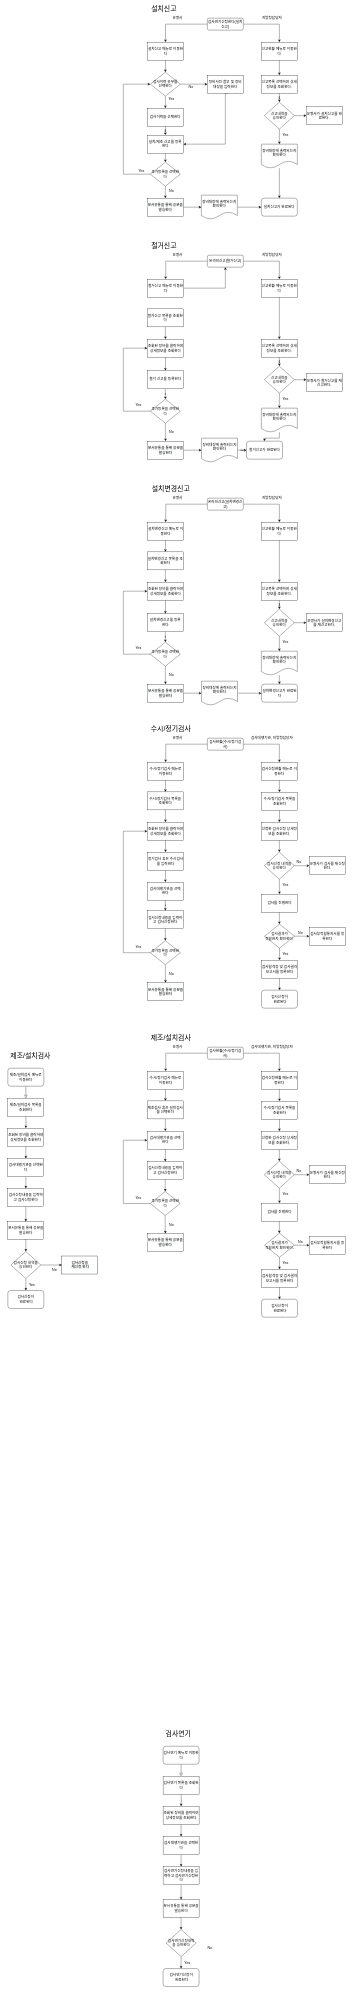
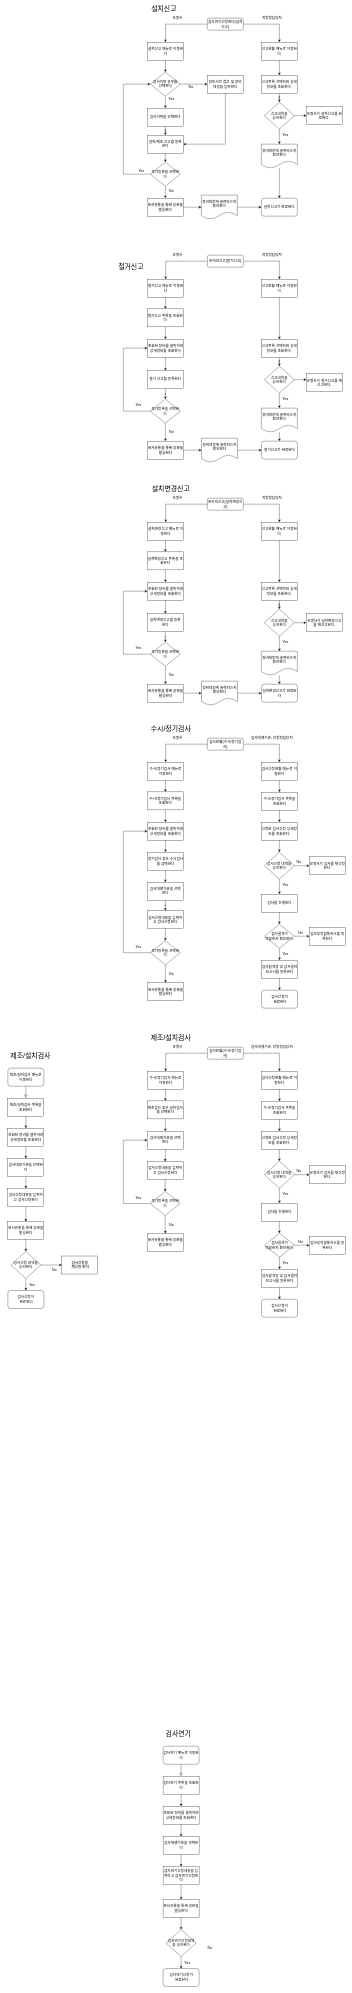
(164, 246) -> (131, 267)
(225, 270) -> (165, 306)
(264, 450) -> (279, 450)
(165, 861) -> (165, 861)
